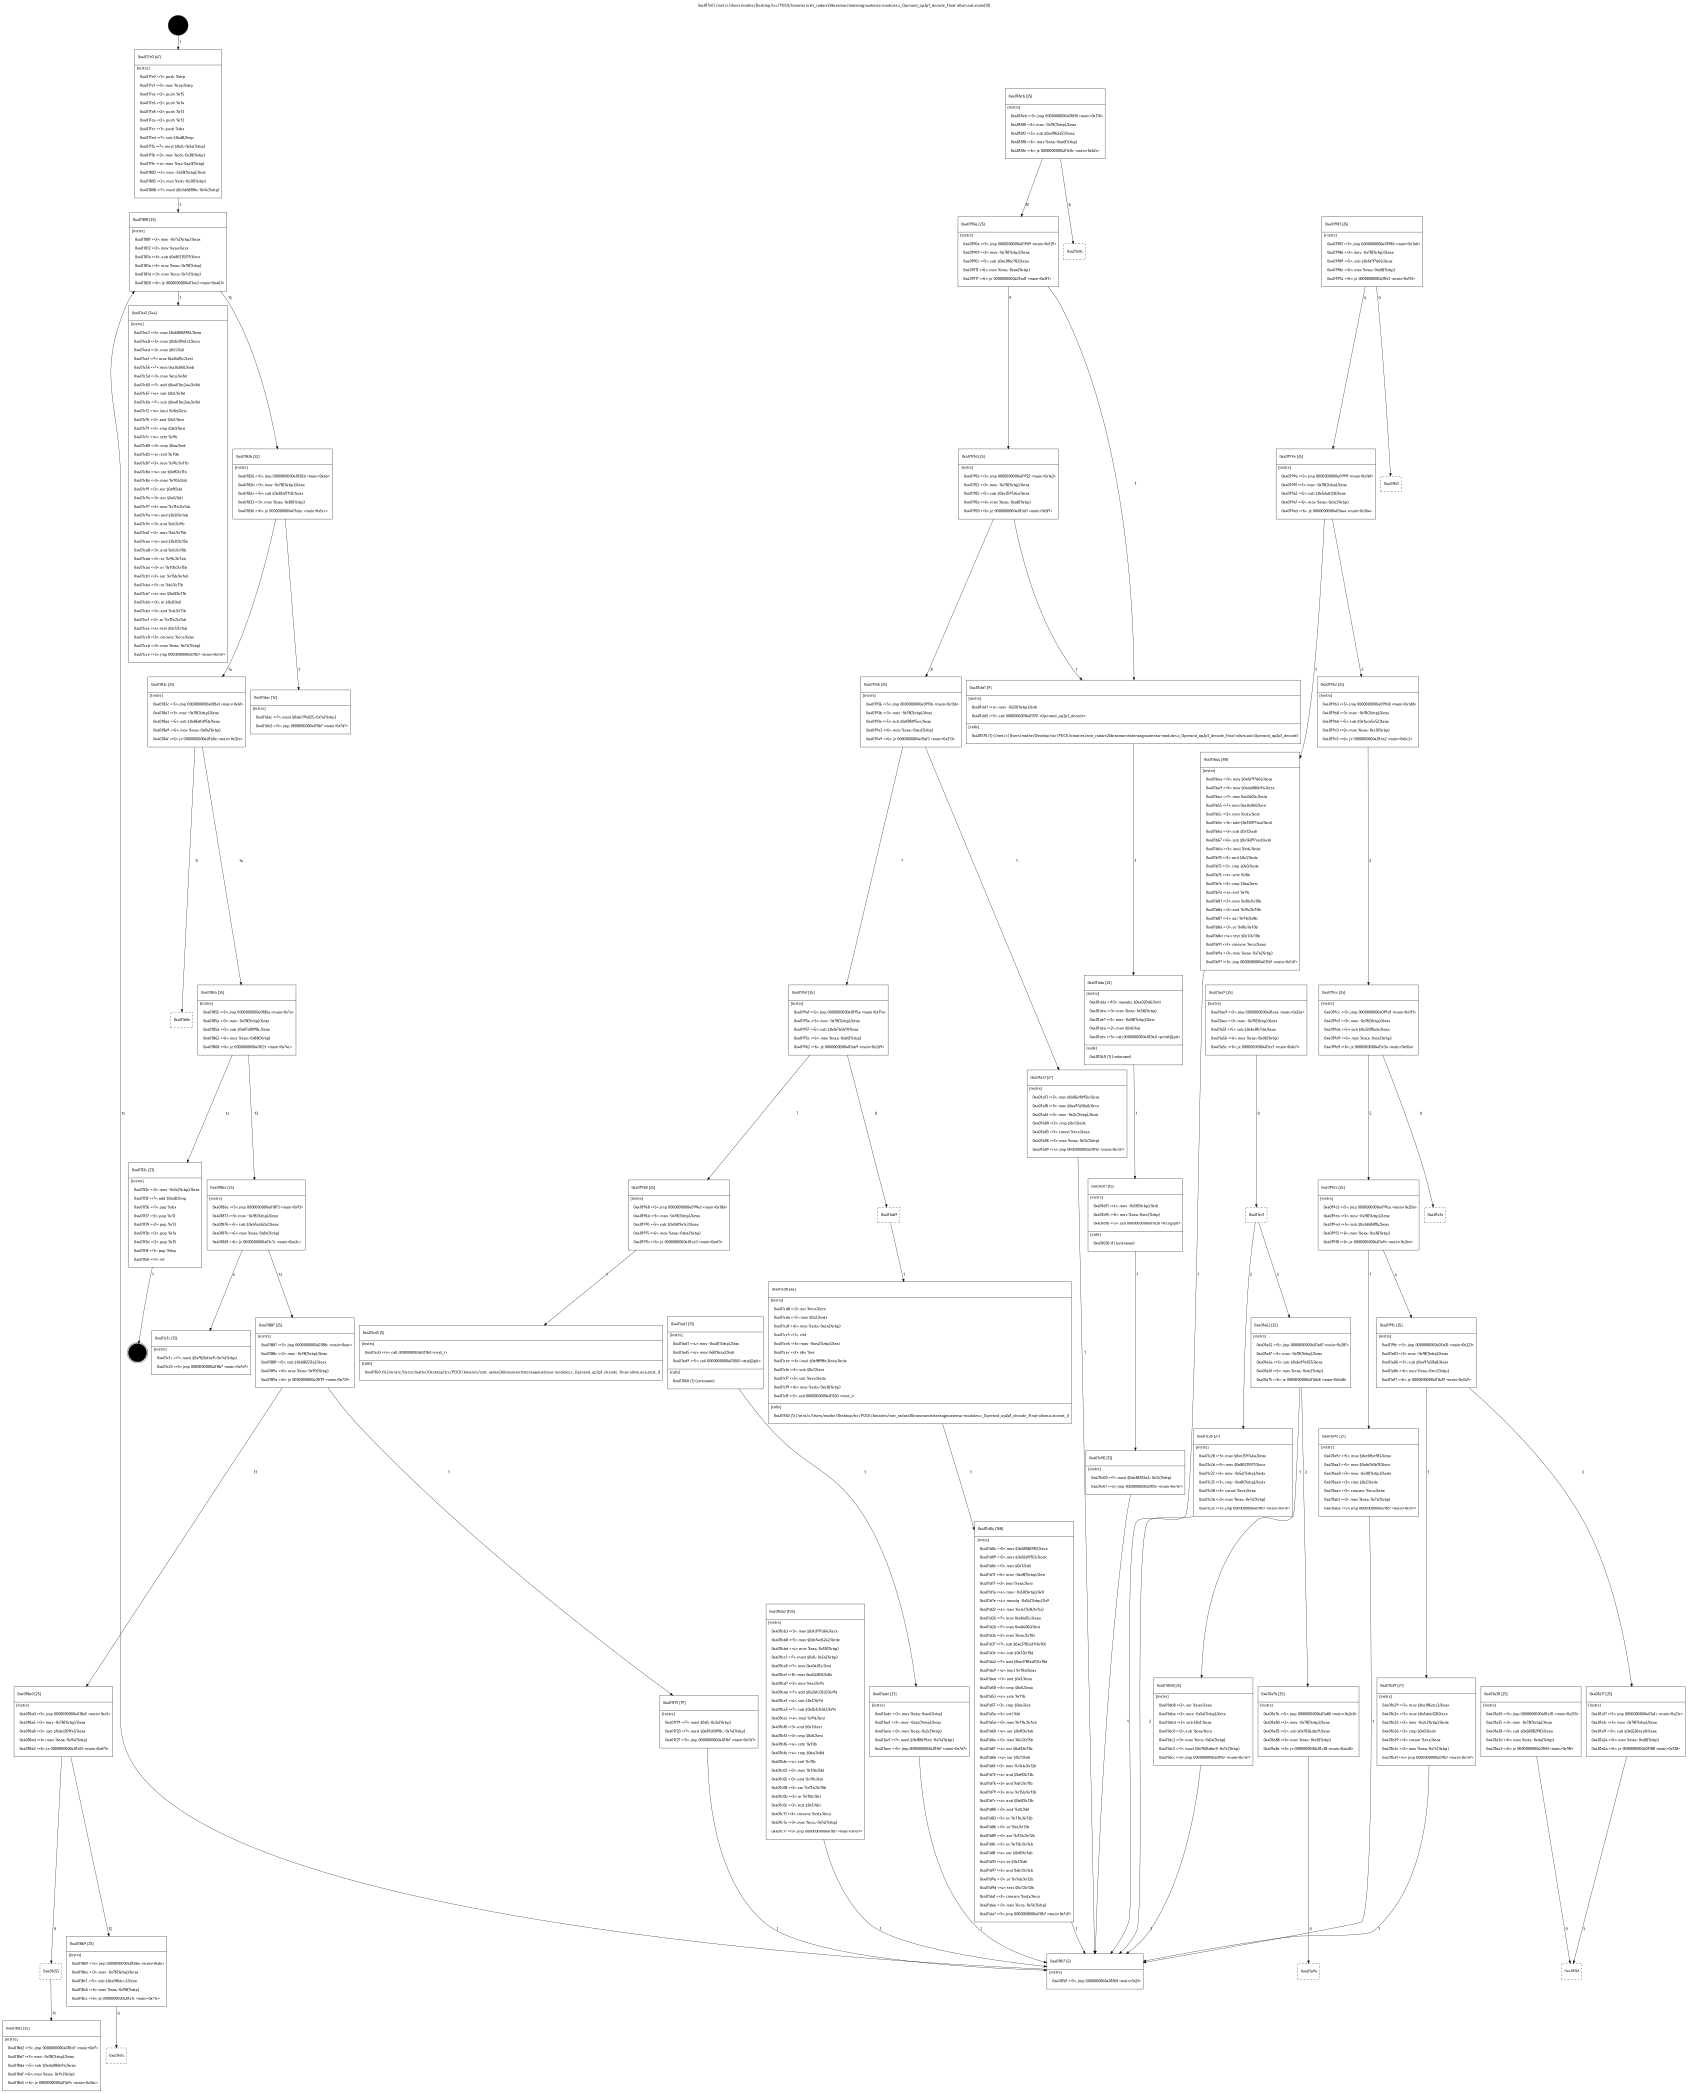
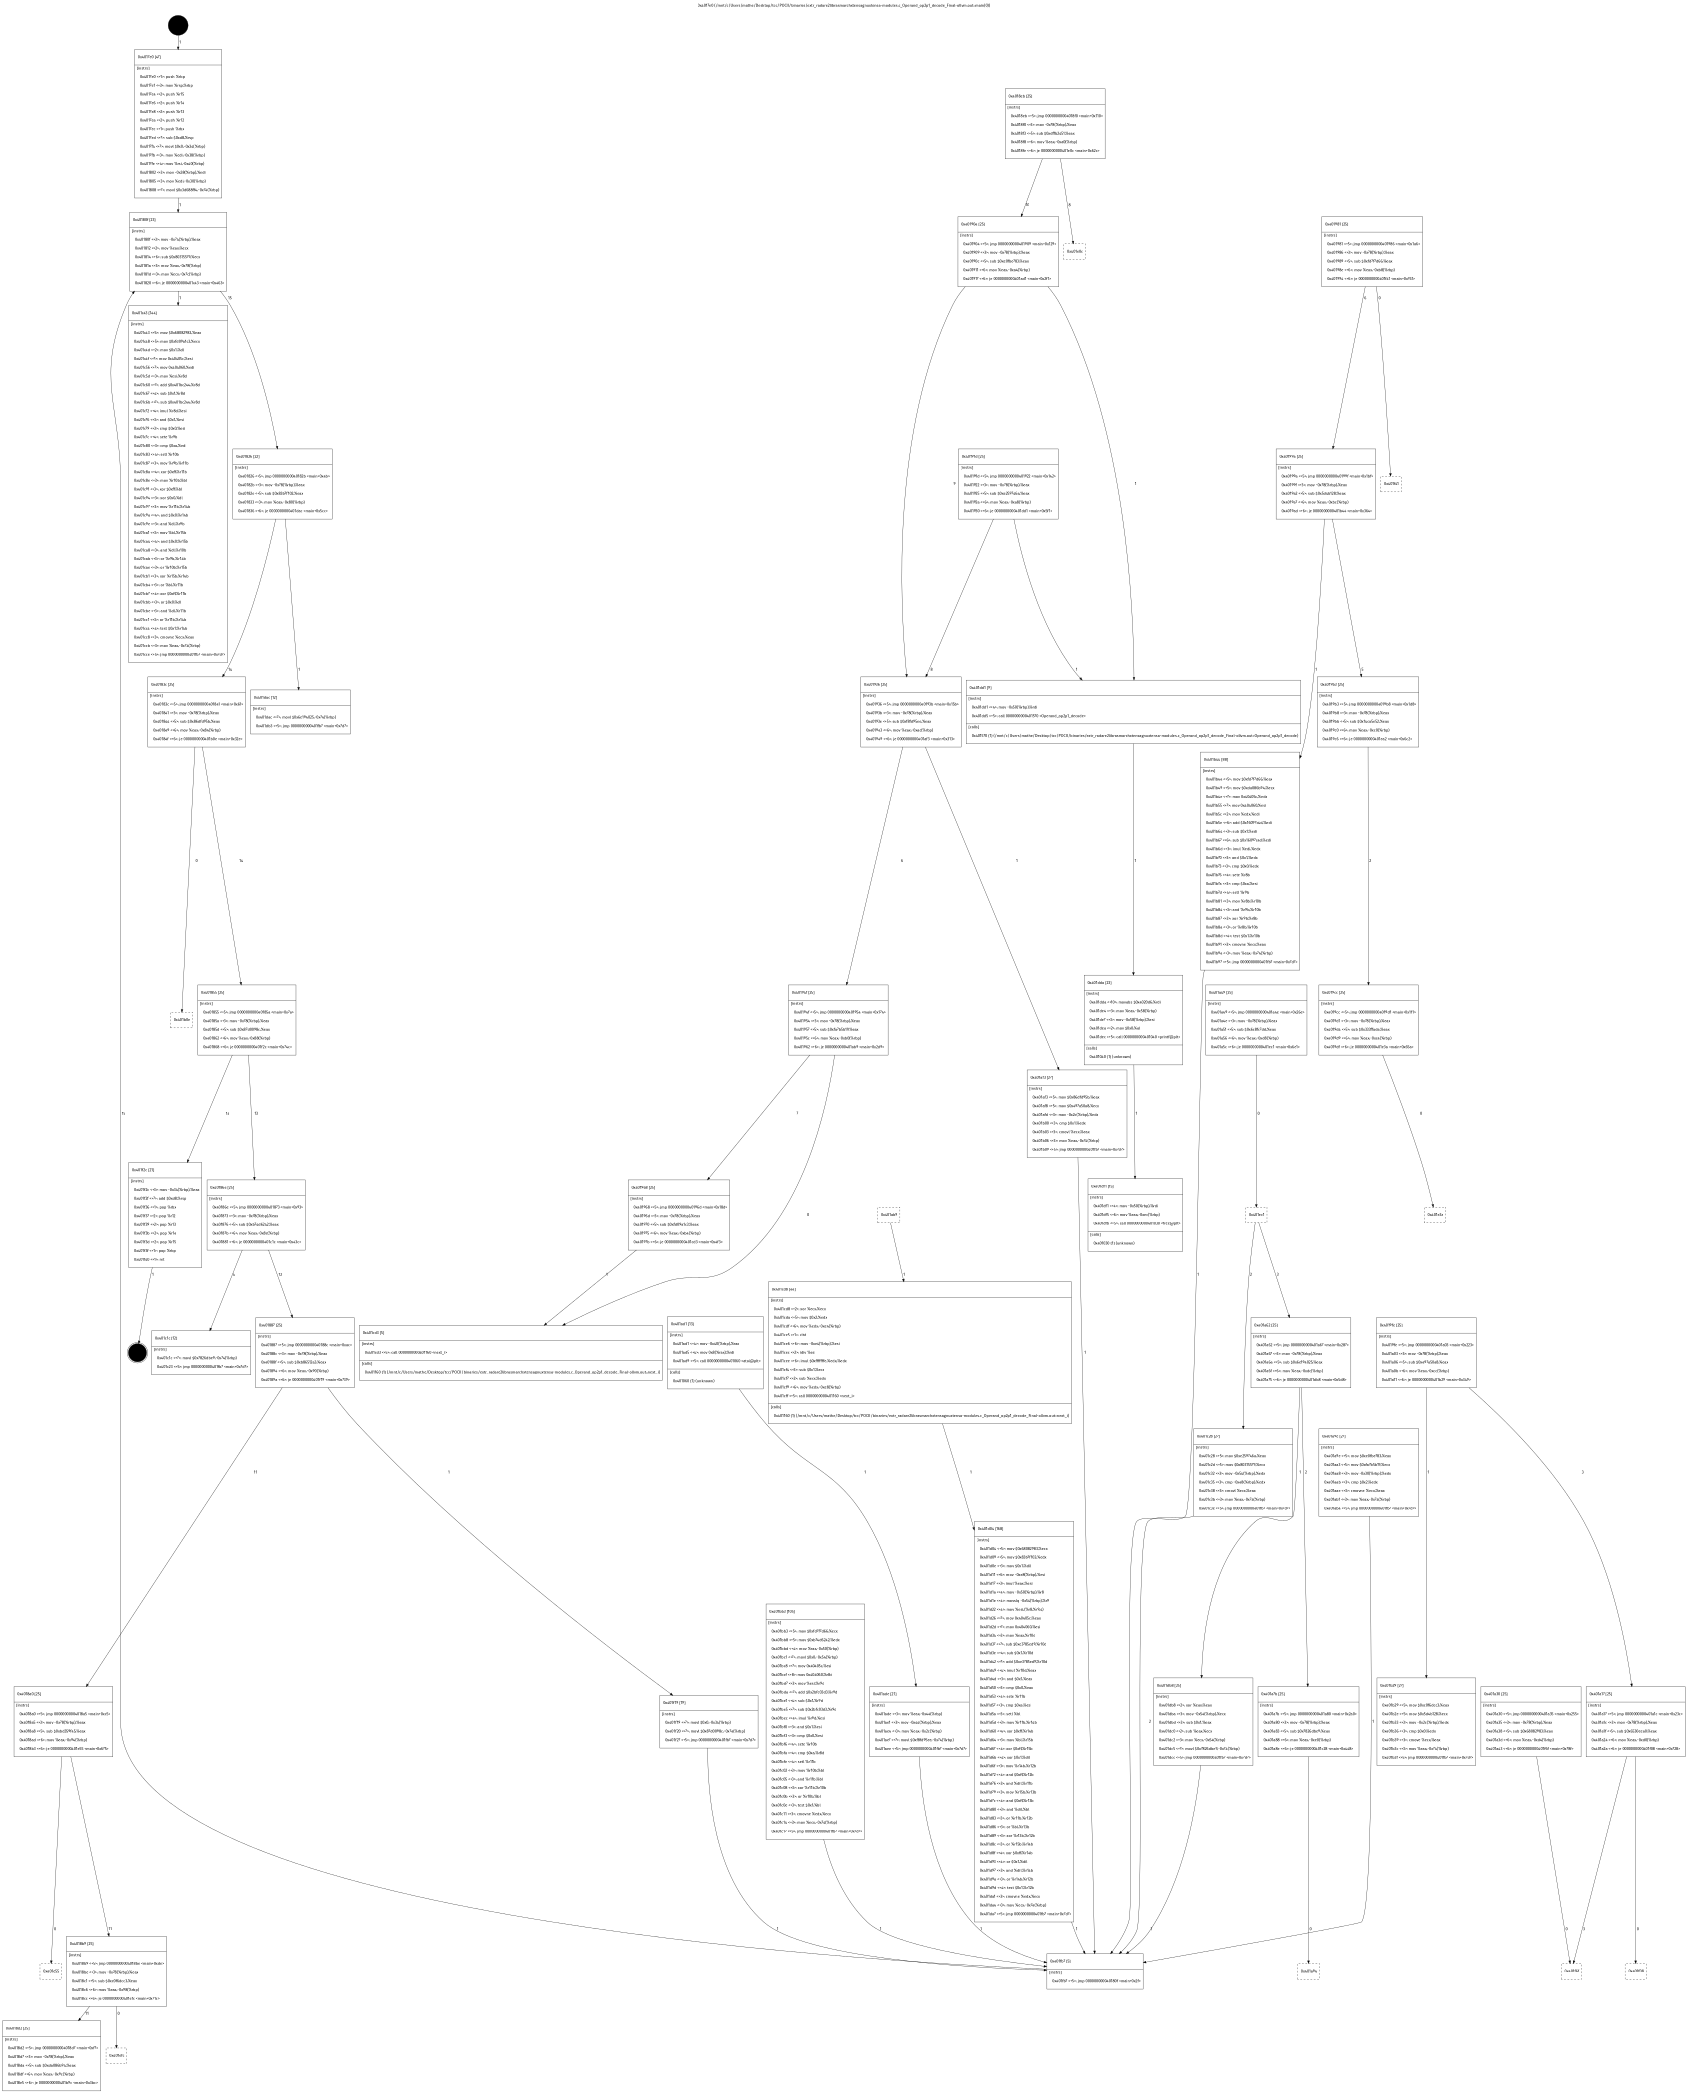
(1008, 366) -> (908, 475)
(902, 861) -> (902, 861)
(867, 1130) -> (756, 1247)
(1369, 1215) -> none
(1135, 1473) -> none
(110, 1929) -> (110, 1929)
(1349, 1935) -> none
none -> (1636, 1971)
(51, 1999) -> (85, 2012)
